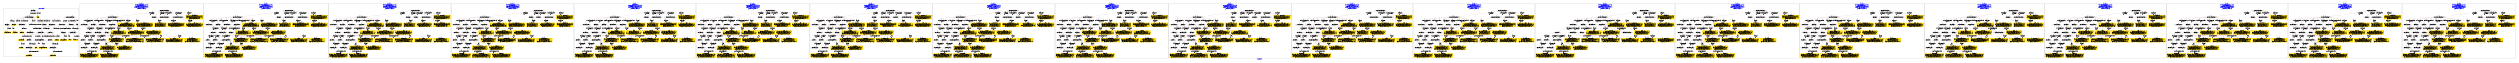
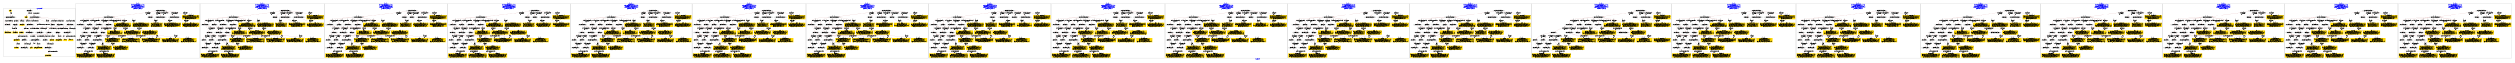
(75, 20) -> (10, 14)
(77, 25) -> (10, 11)
(77, 36) -> (71, 36)
(29, 55) -> none
